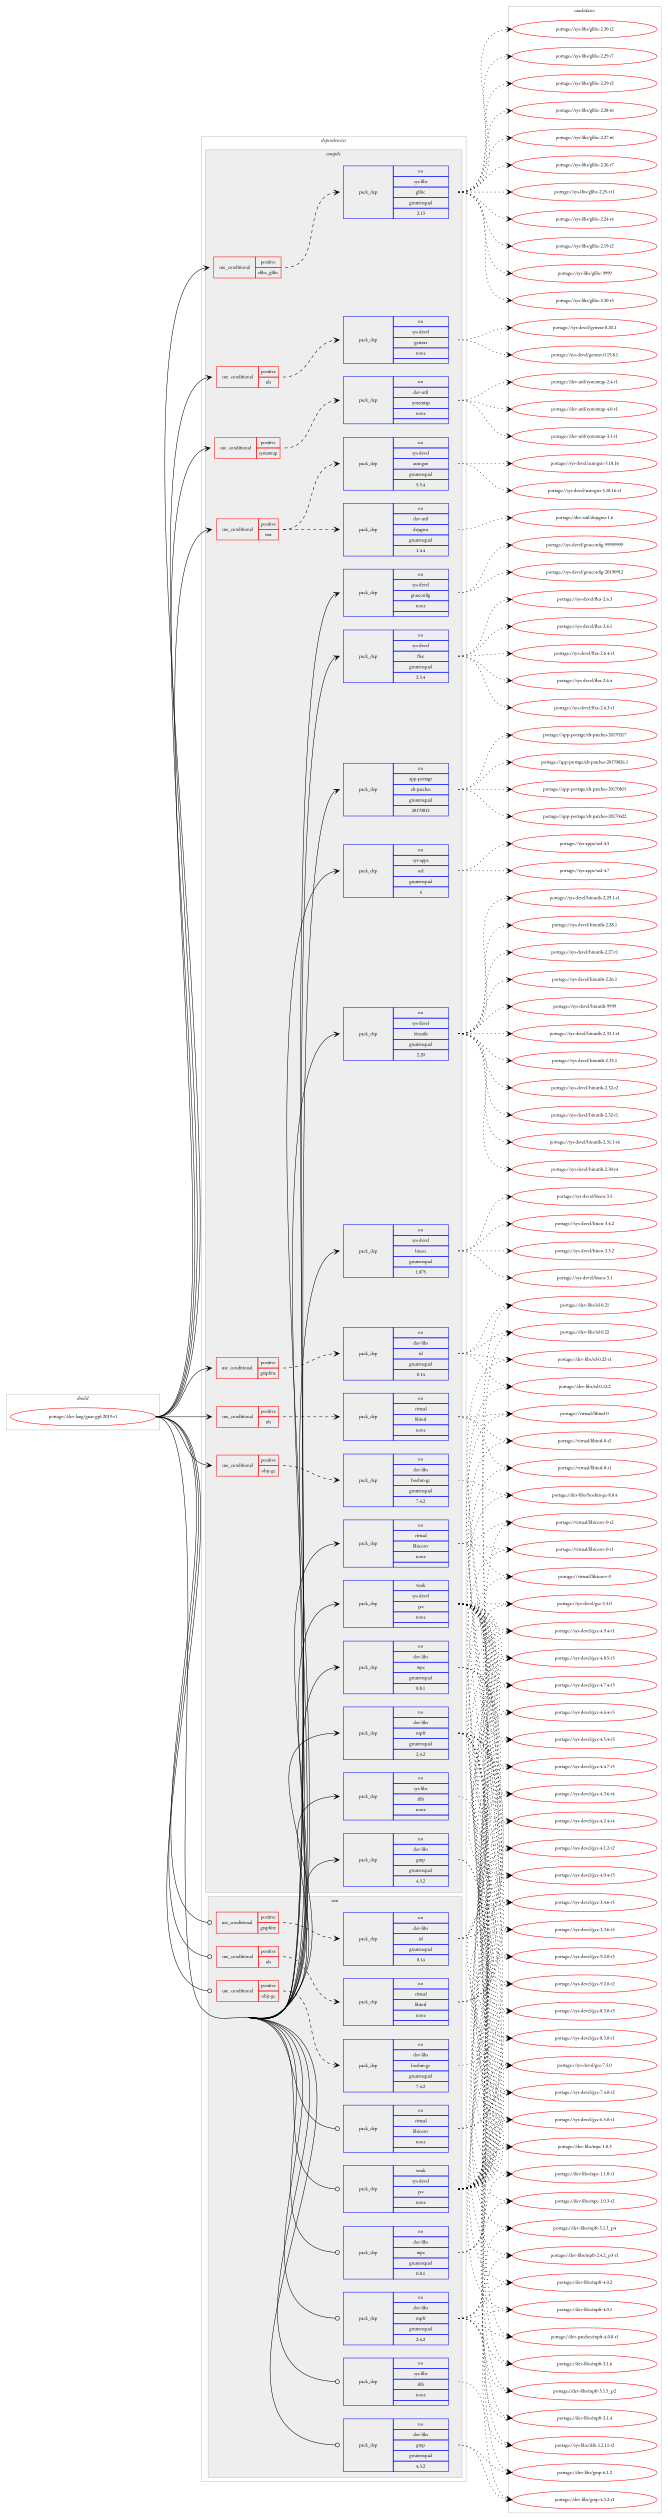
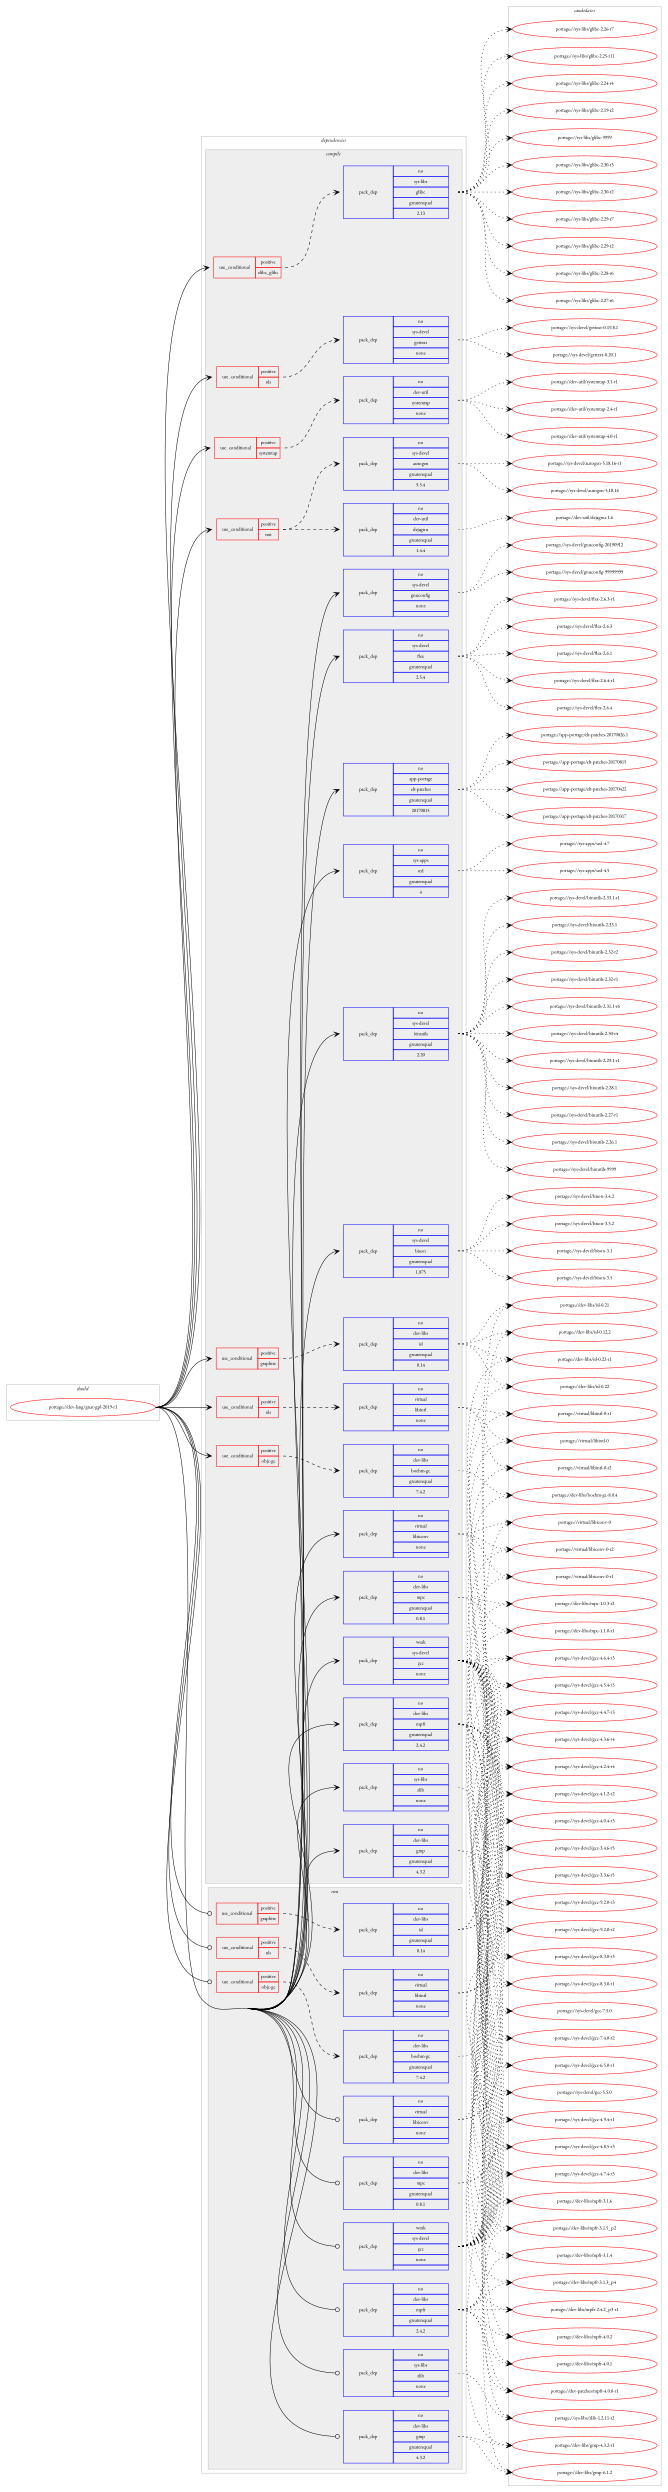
(585, 2147) -> none
